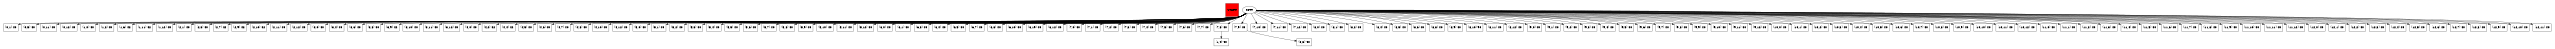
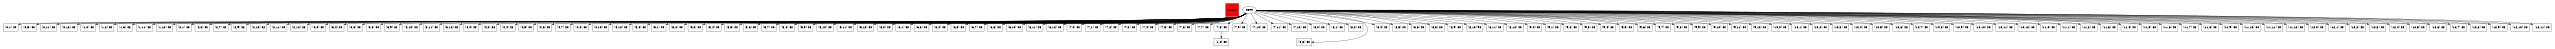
(1035, 28) -> (1035, 28)
(1271, 36) -> (1366, 27)
